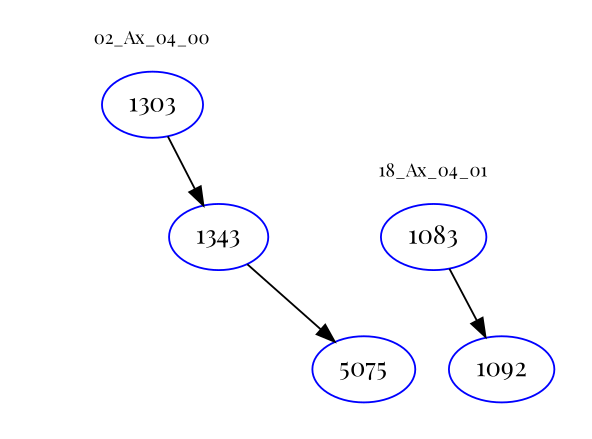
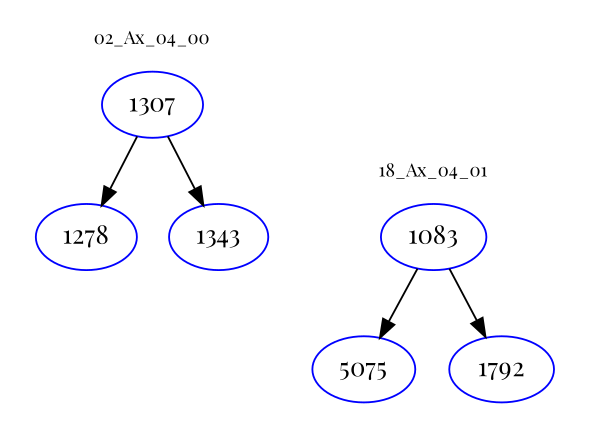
(153, 105) -> (153, 105)
none -> (86, 237)
(284, 297) -> (403, 295)
(502, 369) -> (502, 369)
